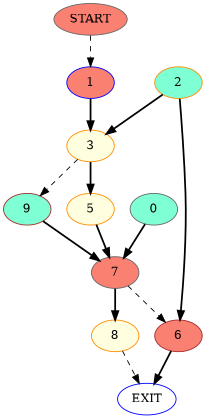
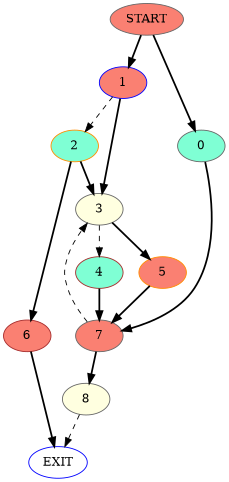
(91, 47) -> (137, 47)
none -> (172, 79)
none -> (102, 111)
(91, 146) -> (99, 209)
(27, 209) -> (99, 273)
(91, 209) -> (163, 273)
(144, 301) -> (65, 277)
(115, 336) -> (86, 399)
